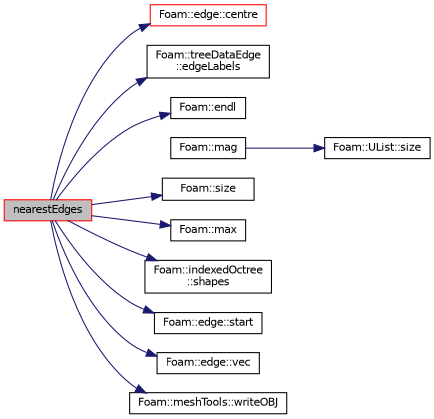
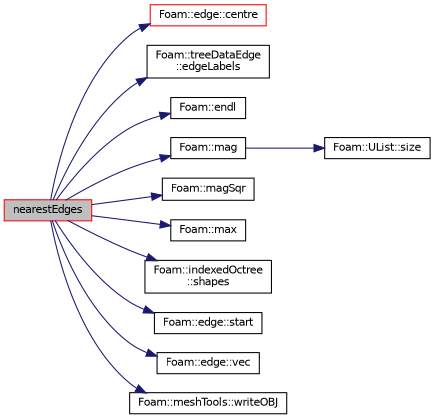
none -> (111, 176)
(208, 189) -> (208, 189)
